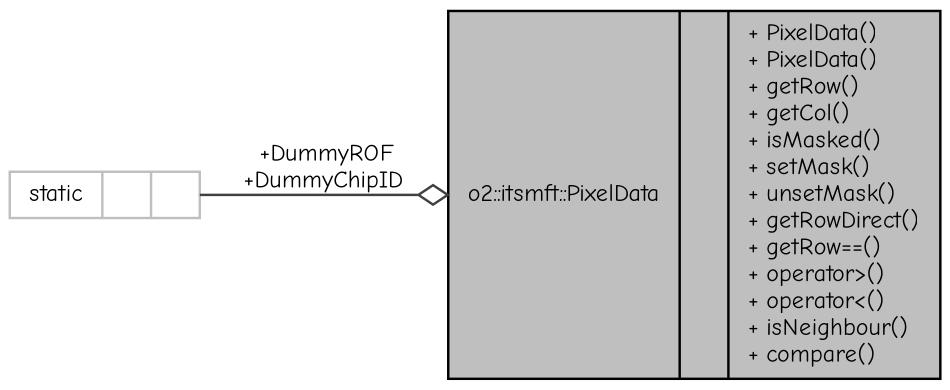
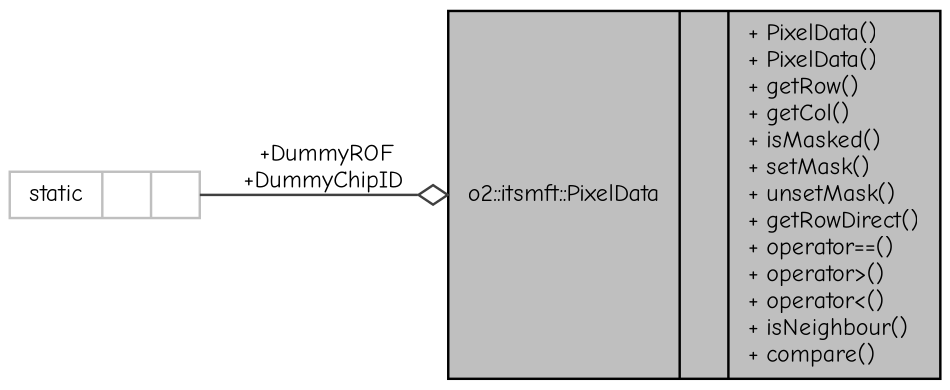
(815, 247) -> (822, 247)
